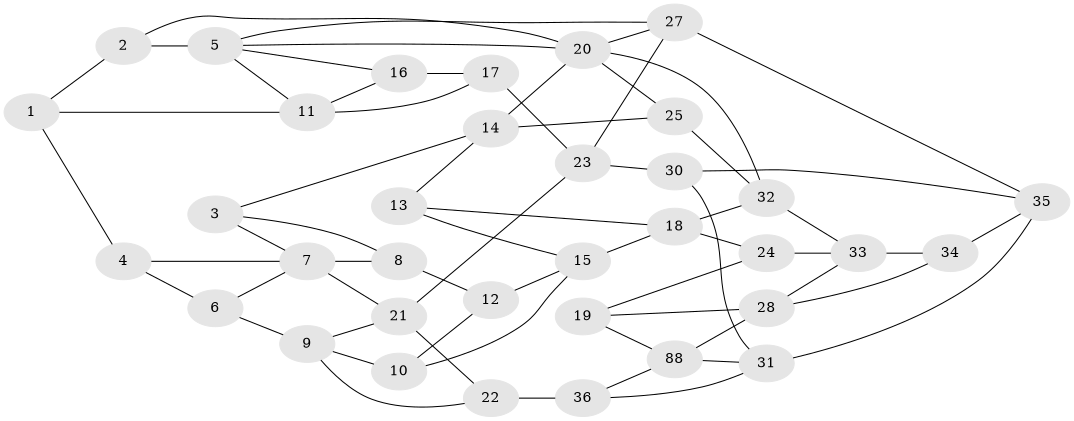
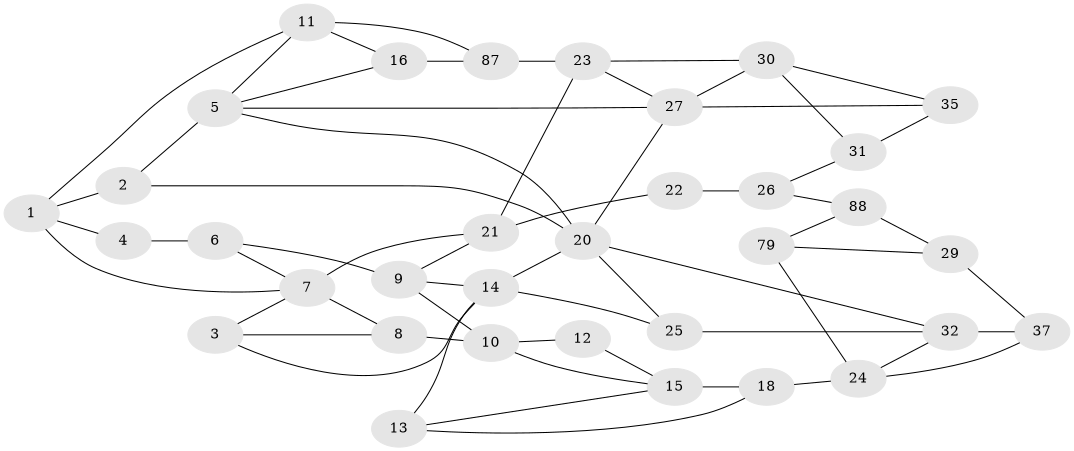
(491, 74) -> (491, 61)
none -> (721, 84)
(721, 212) -> (905, 355)
(859, 253) -> (1042, 332)
(950, 253) -> none
(215, 261) -> (155, 285)
(451, 283) -> (442, 339)
(767, 308) -> (950, 254)
(583, 316) -> (767, 246)
(721, 361) -> none
(583, 398) -> (767, 191)
(386, 403) -> (445, 284)
